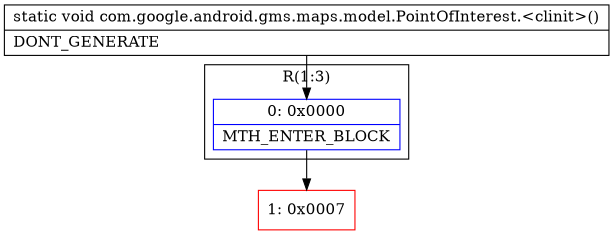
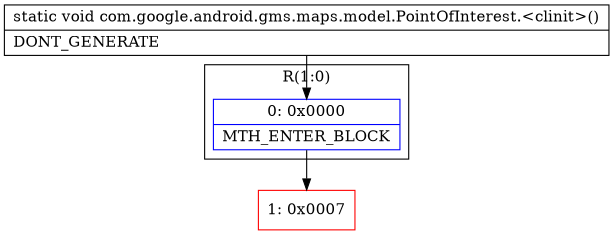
(307, 77) -> (307, 77)
